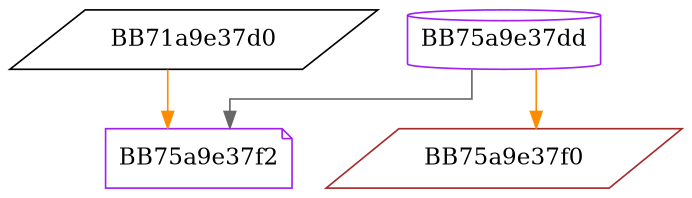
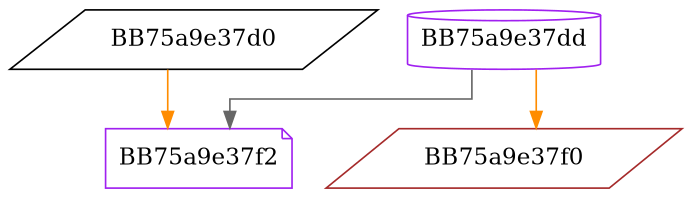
(194, 40) -> (194, 40)
